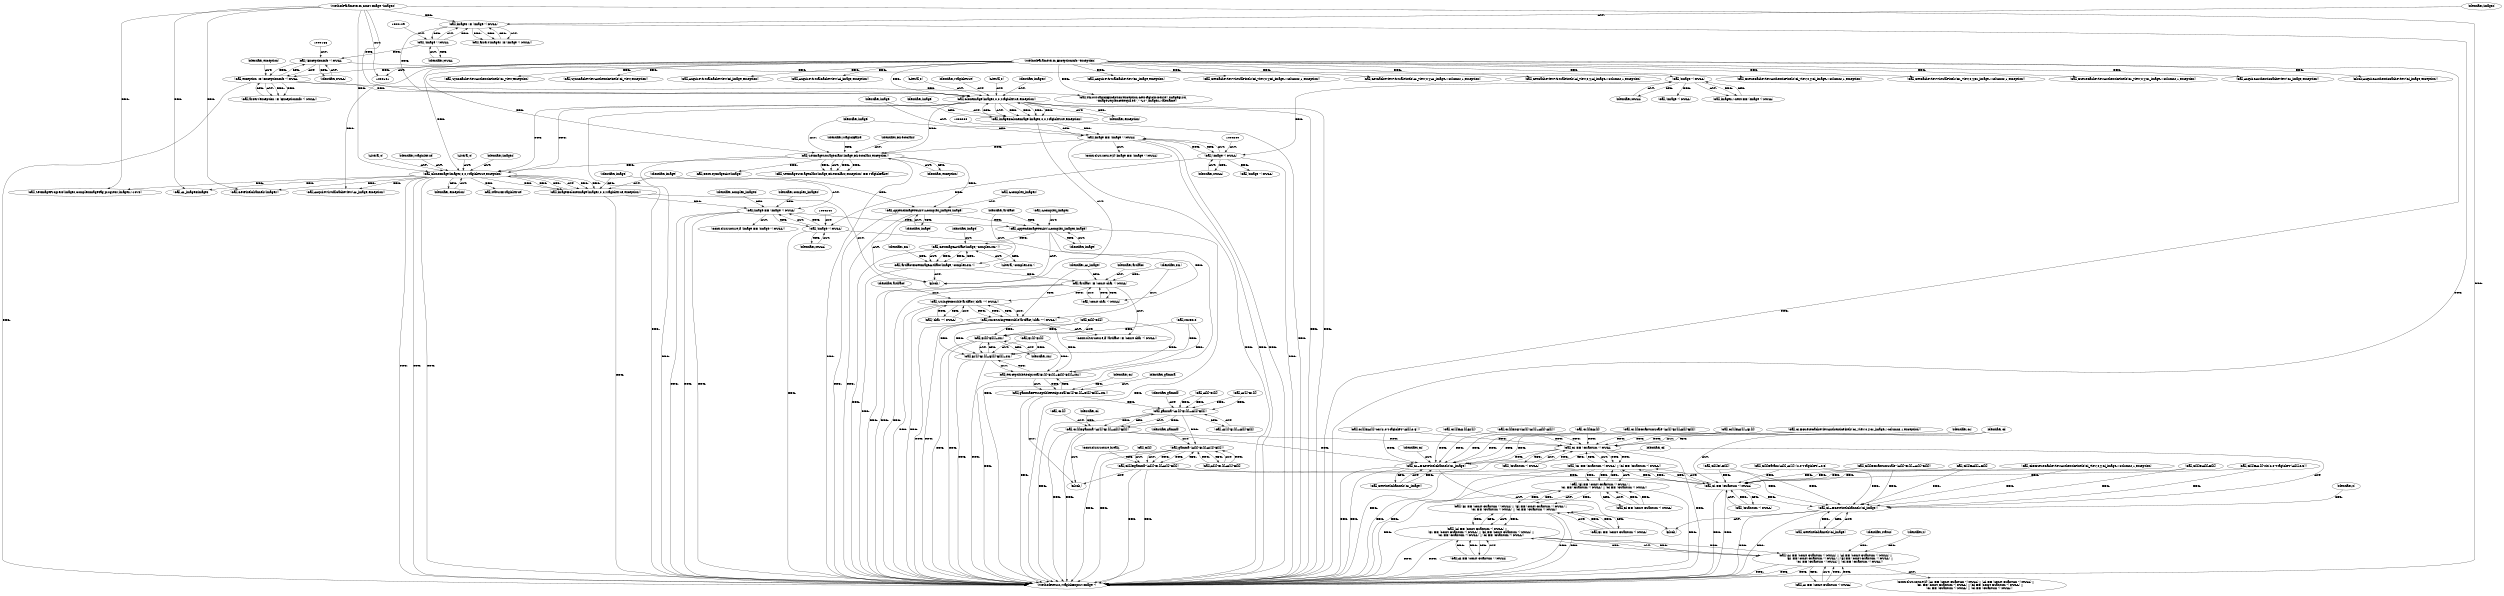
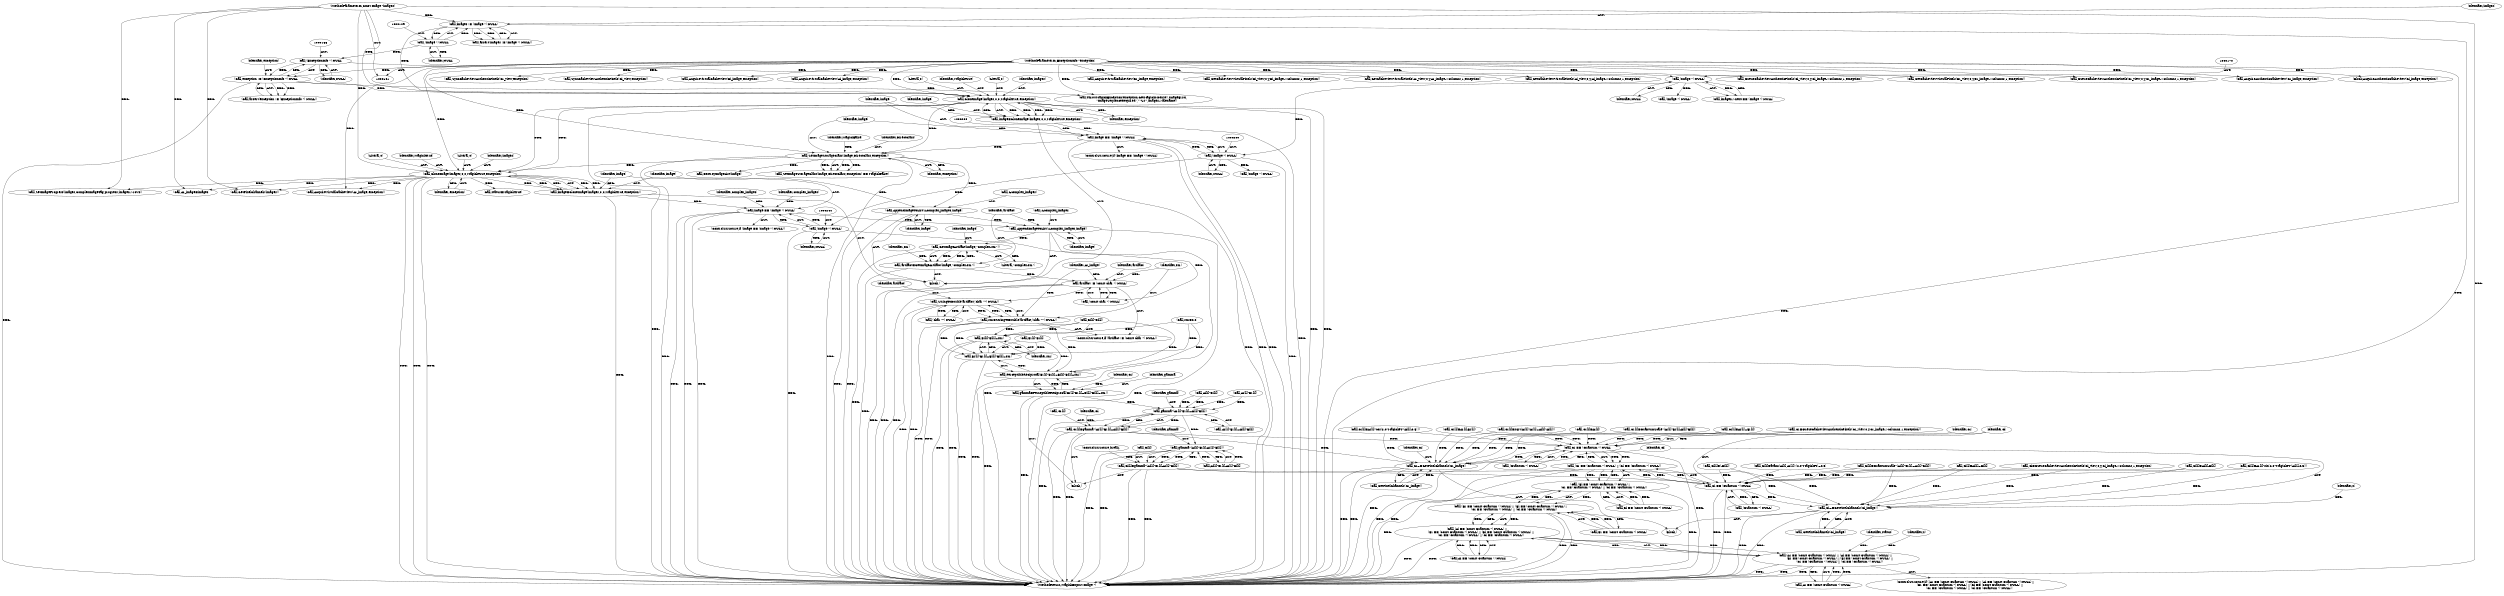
none -> (2226, 61)
(1868, 474) -> none
